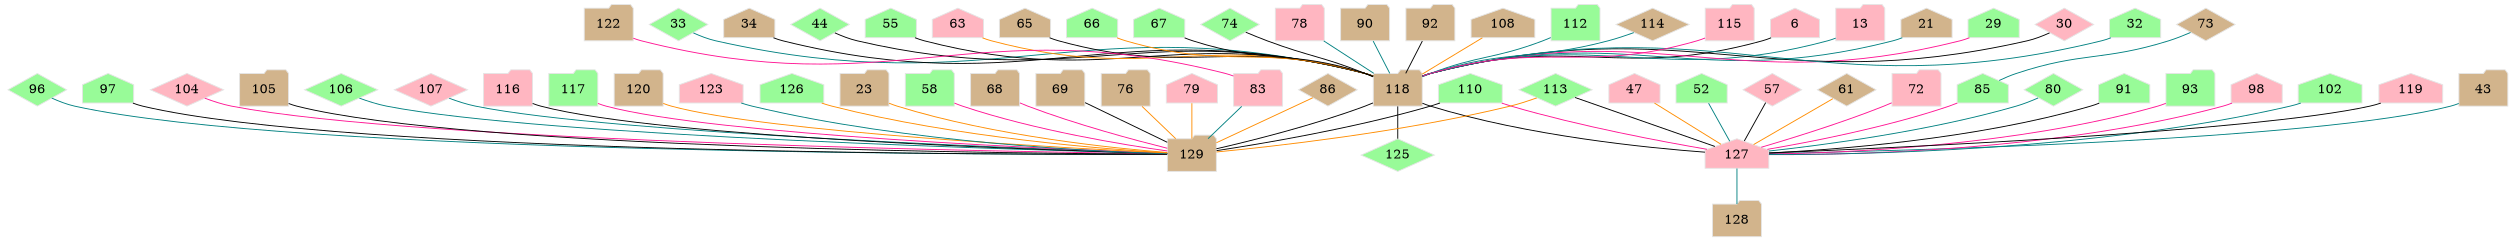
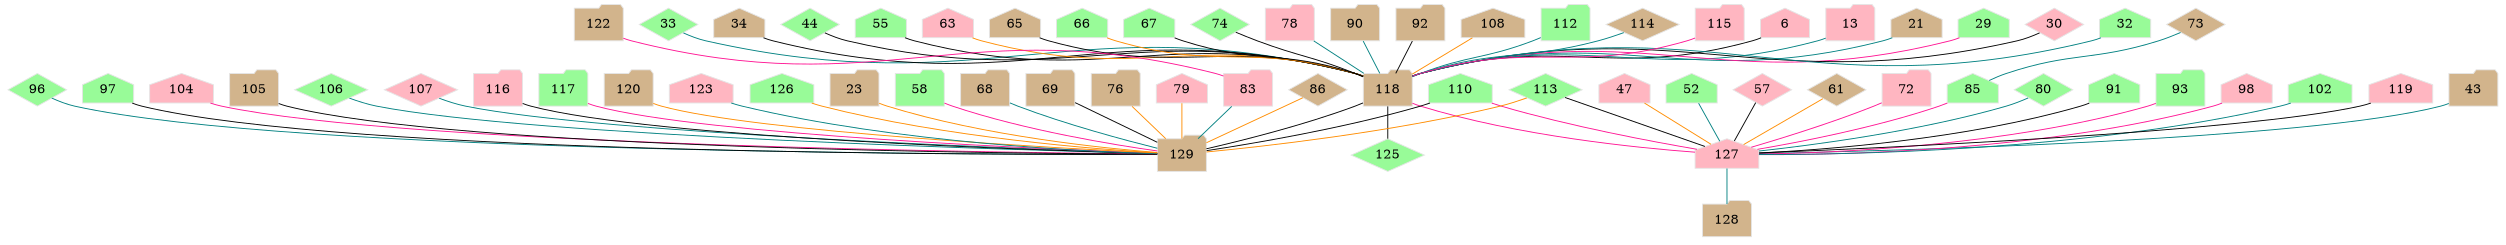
(187, 90) -> (182, 90)
(1093, 128) -> (1083, 128)
(1562, 135) -> (1552, 135)
